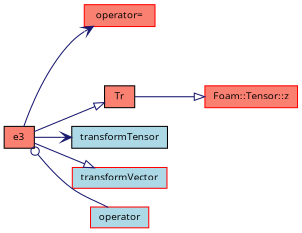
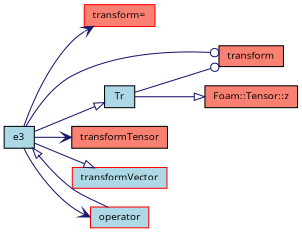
(120, 16) -> (120, 16)
none -> (251, 56)
(120, 97) -> (120, 97)
(251, 97) -> (251, 97)
(19, 137) -> (19, 137)
(120, 137) -> (120, 137)
none -> (48, 184)
(69, 186) -> (69, 186)
